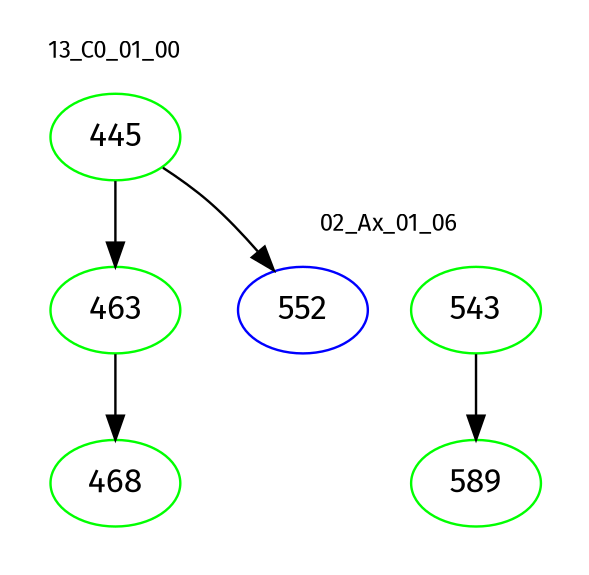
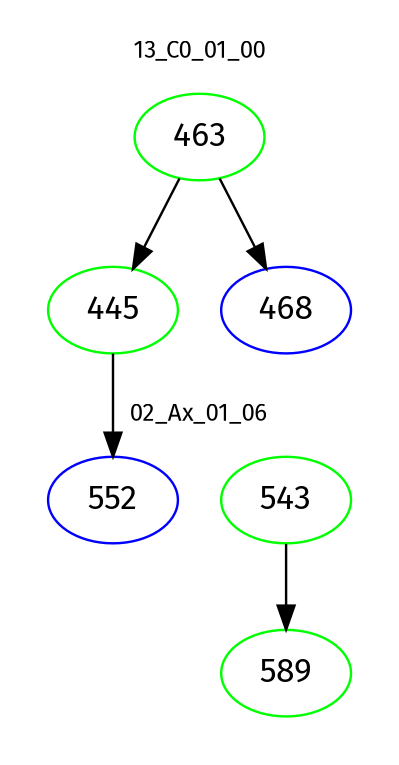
(115, 212) -> (162, 213)
(115, 483) -> (286, 310)
